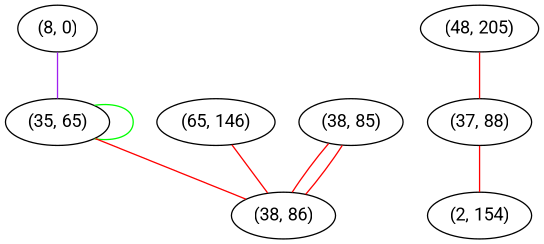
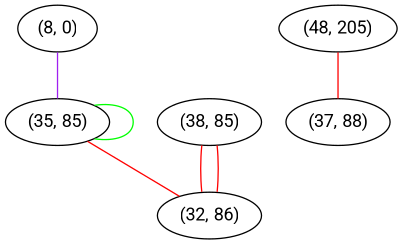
(58, 122) -> (58, 122)
(216, 122) -> none
(283, 216) -> (209, 216)
(480, 216) -> none
